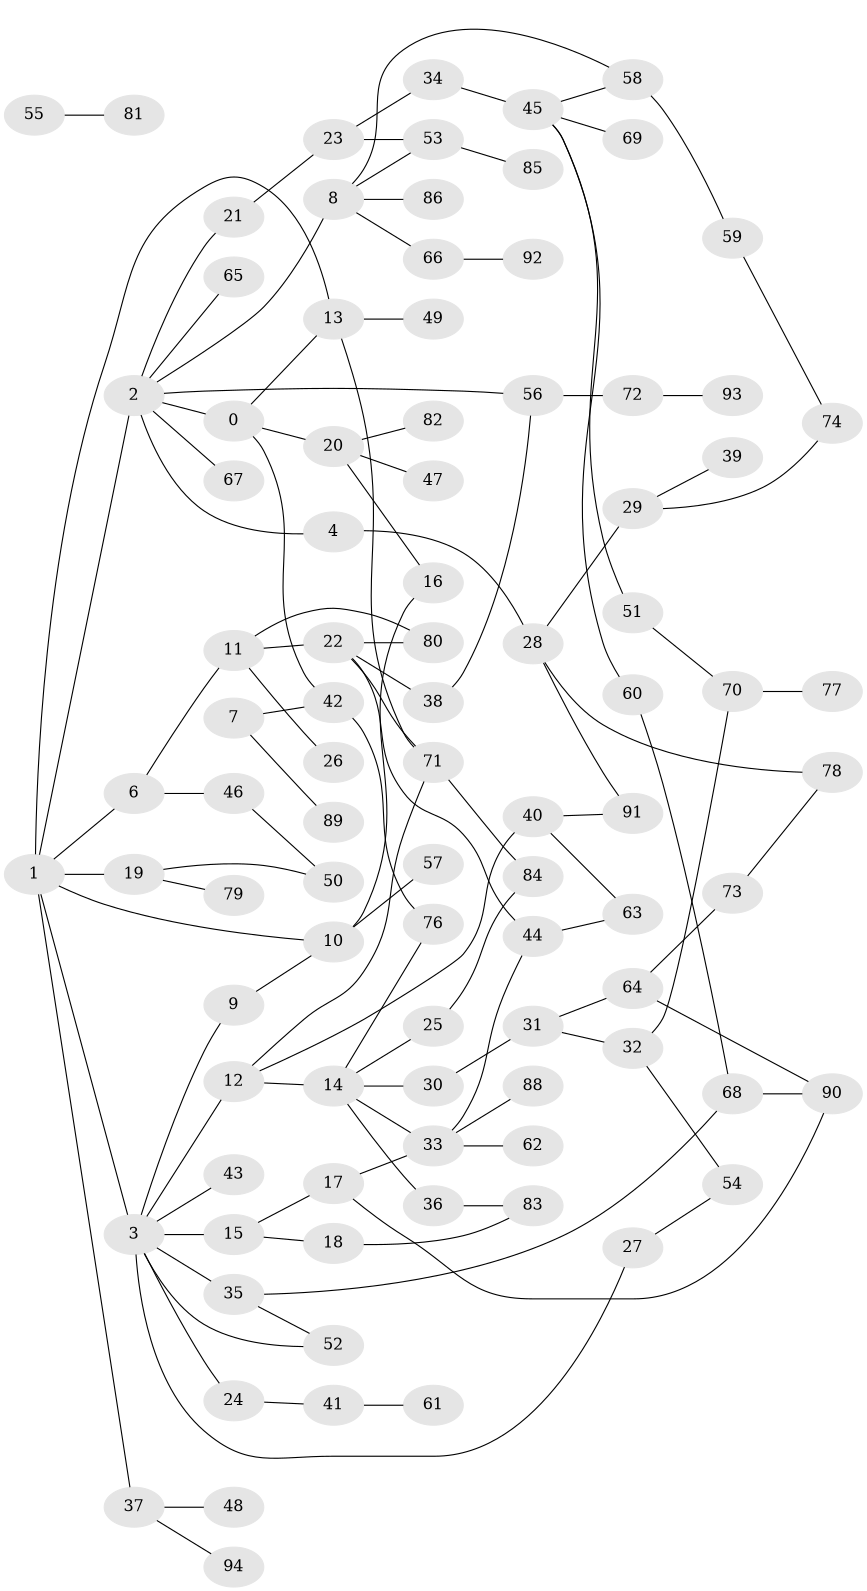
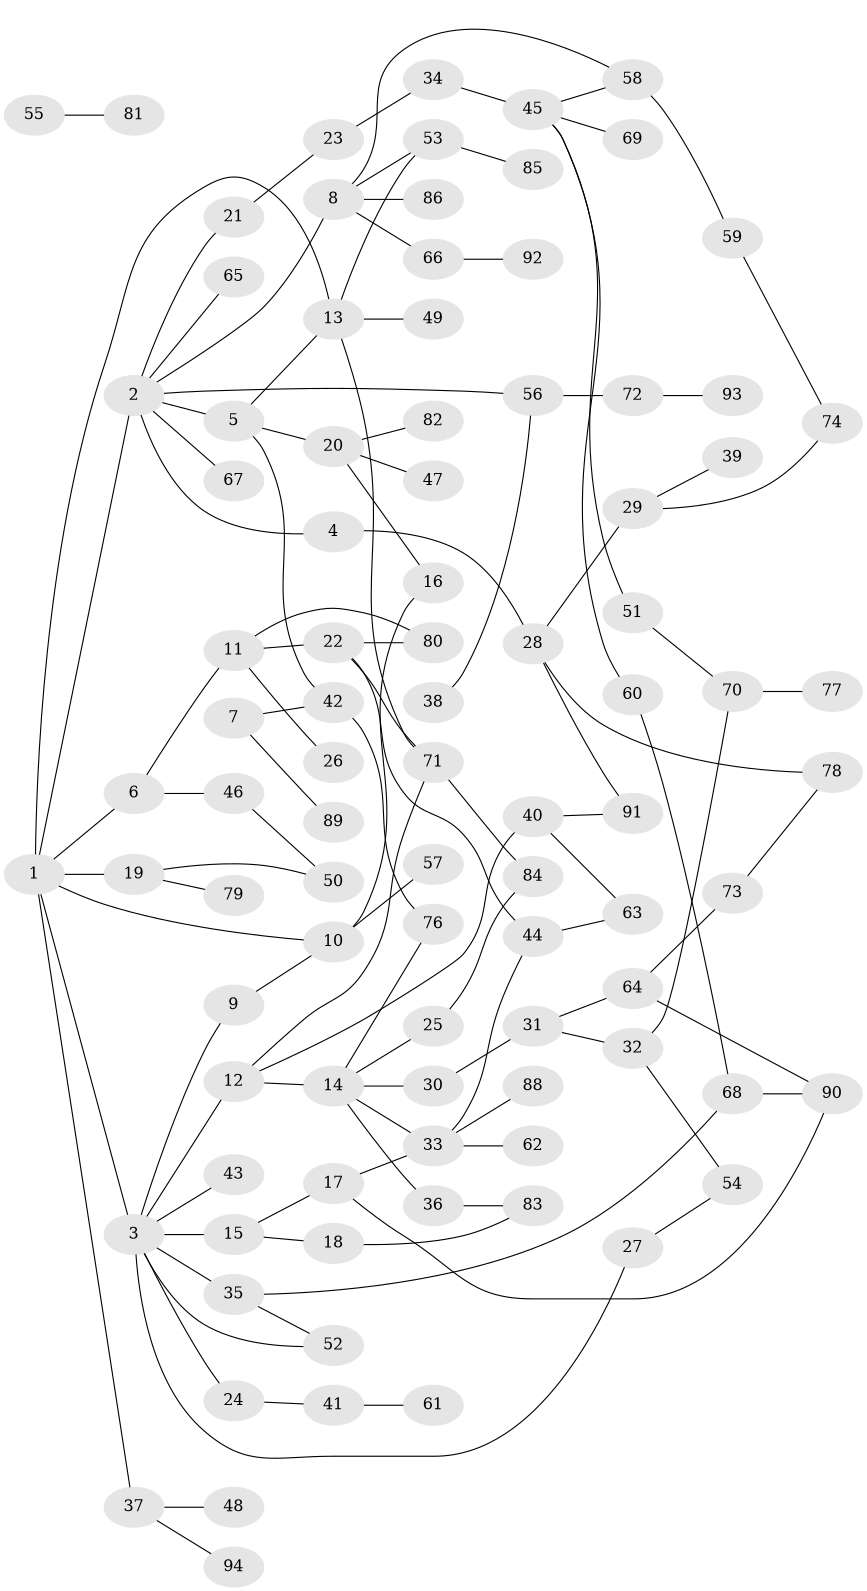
(384, 140) -> (369, 232)
(234, 421) -> (234, 421)
(392, 678) -> none
